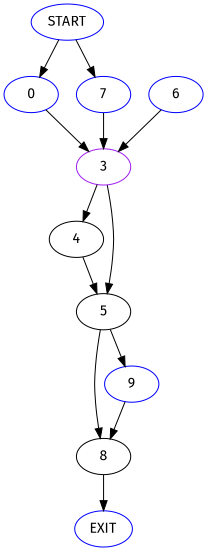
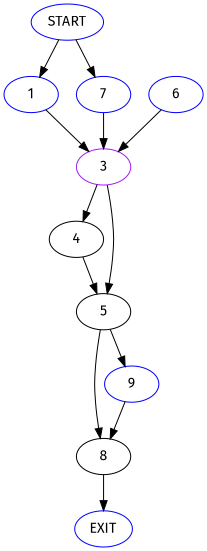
(31, 95) -> (31, 95)
